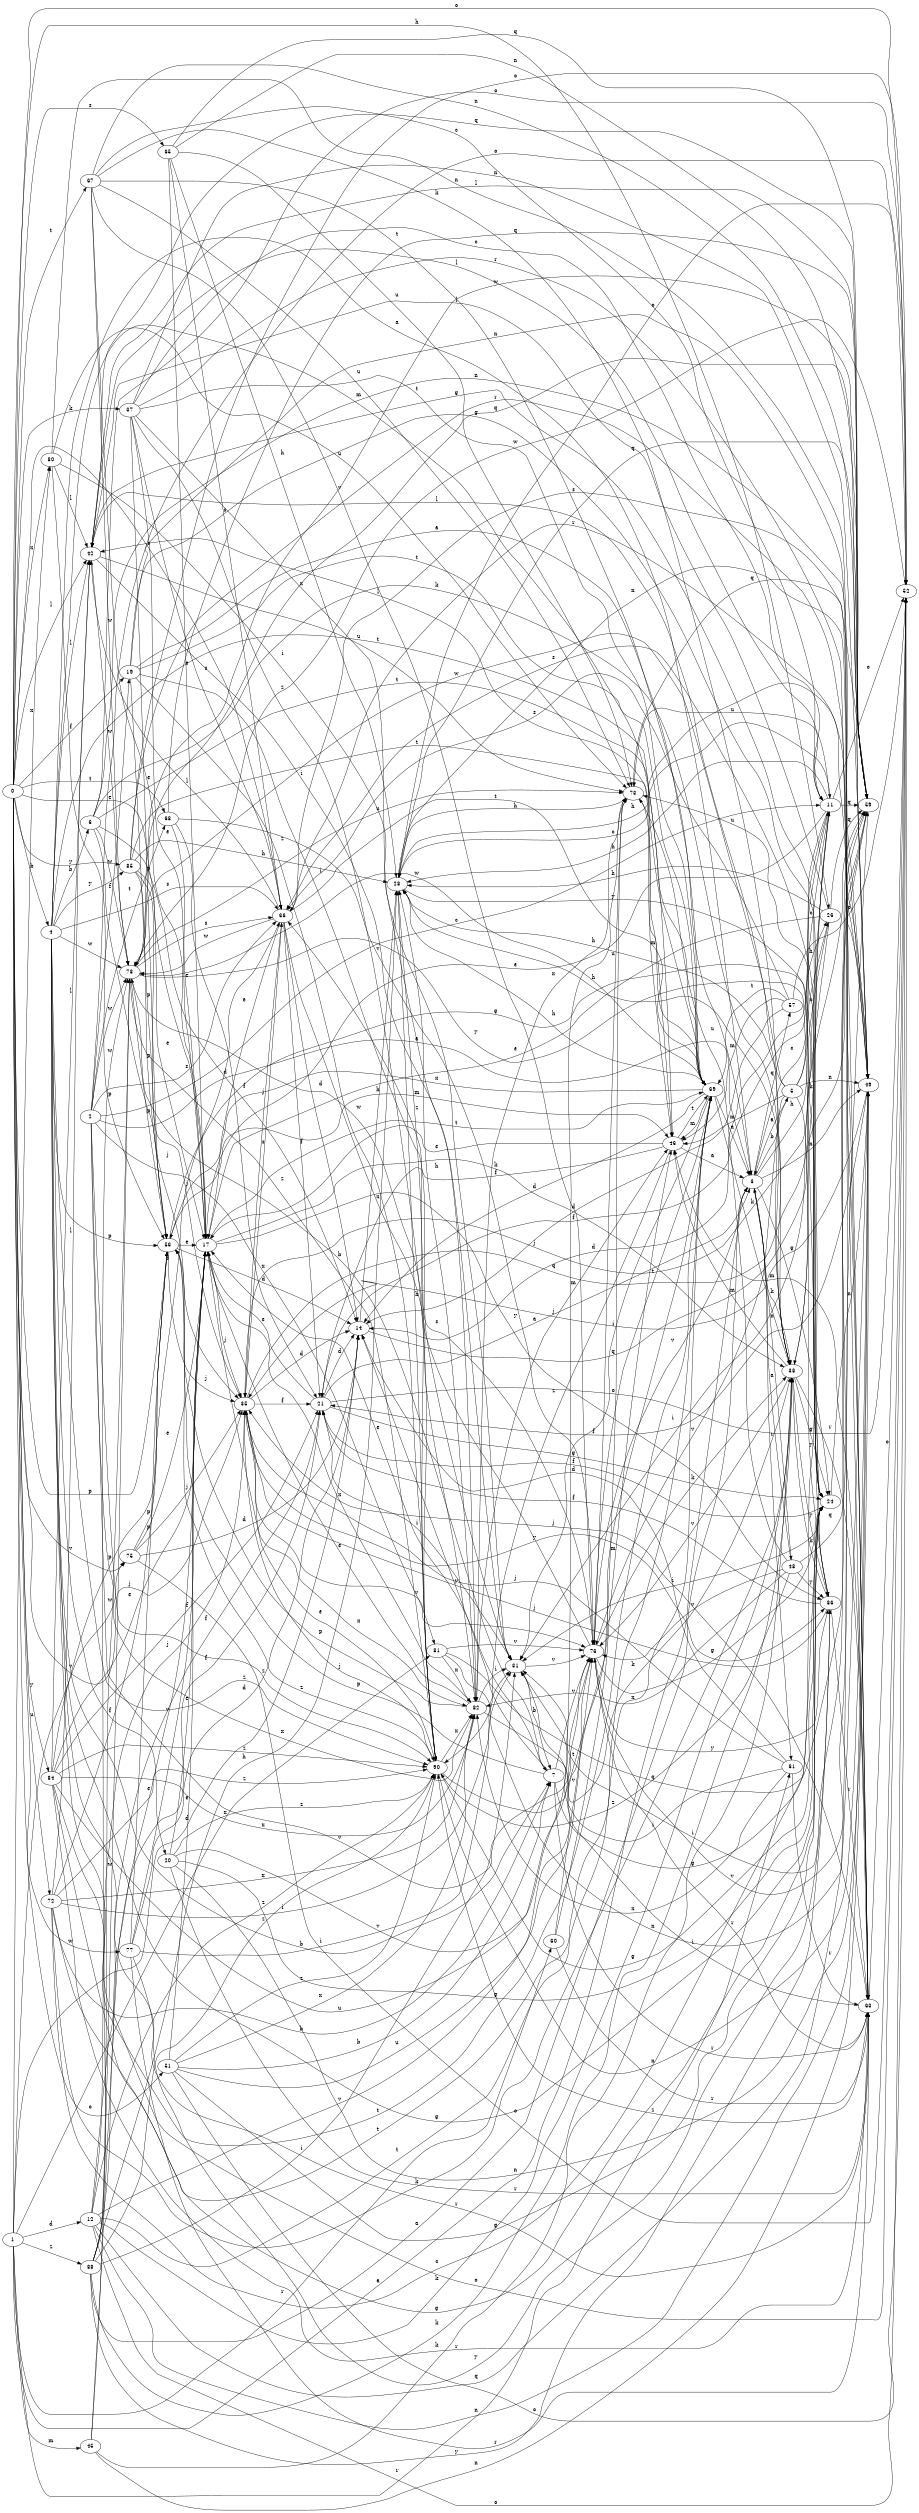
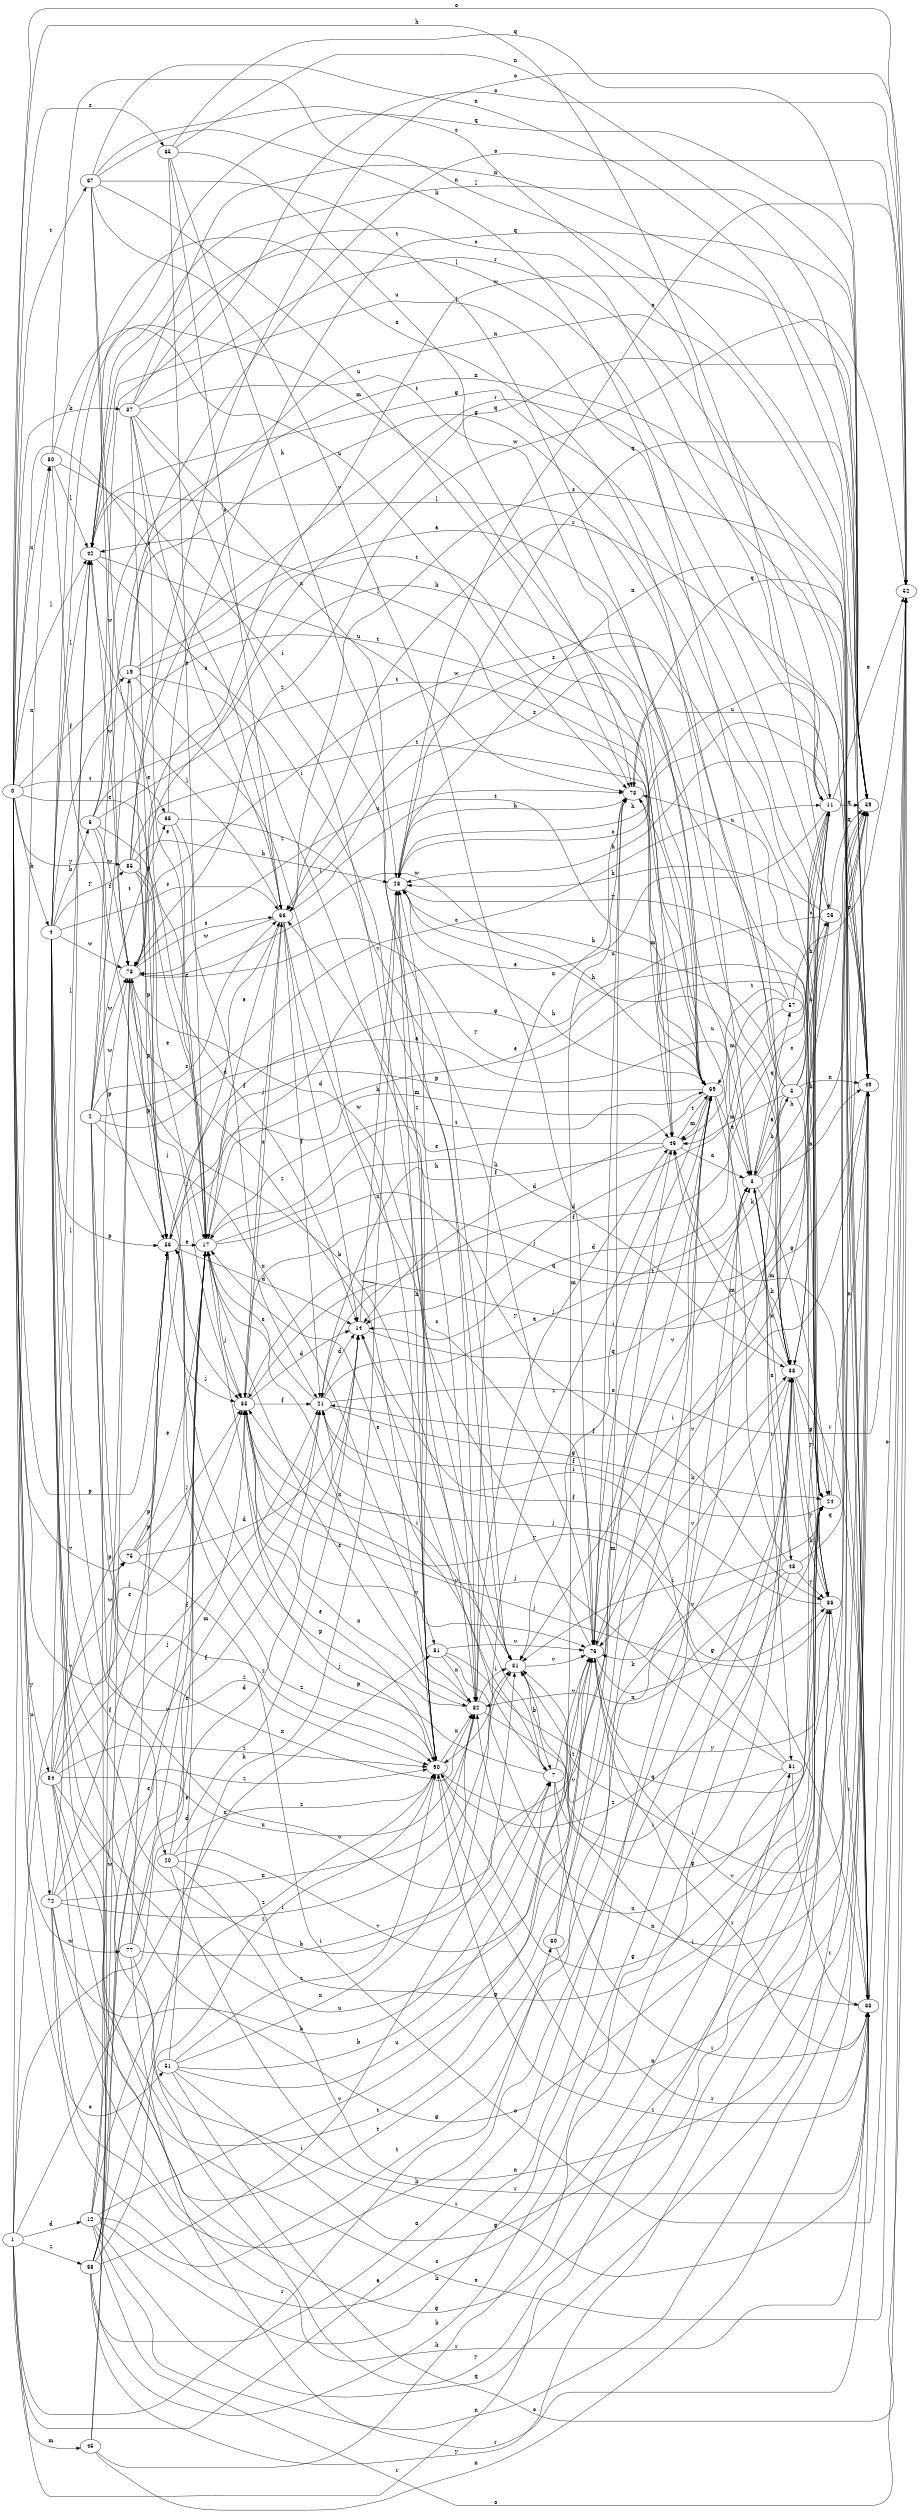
(437, 1078) -> (437, 1078)
(574, 1470) -> (574, 1470)
(206, 1619) -> (206, 1619)
